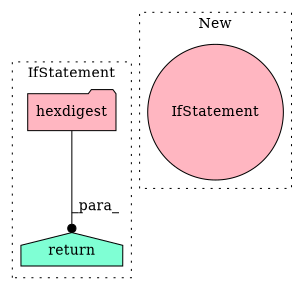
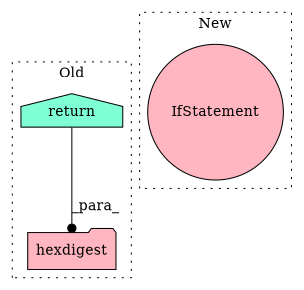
(72, 74) -> (72, 74)
(72, 177) -> (72, 176)
